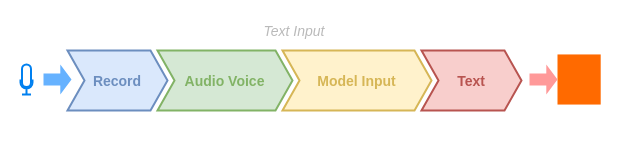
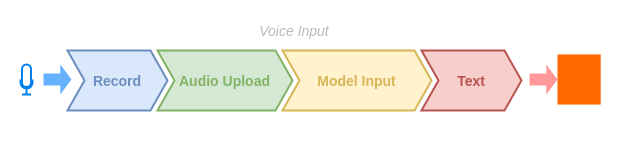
(294, 31) -> (294, 31)
(225, 81) -> (225, 81)
